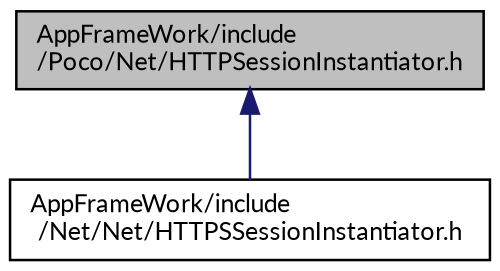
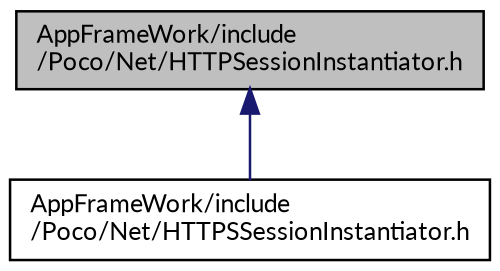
(250, 220) -> (250, 220)
